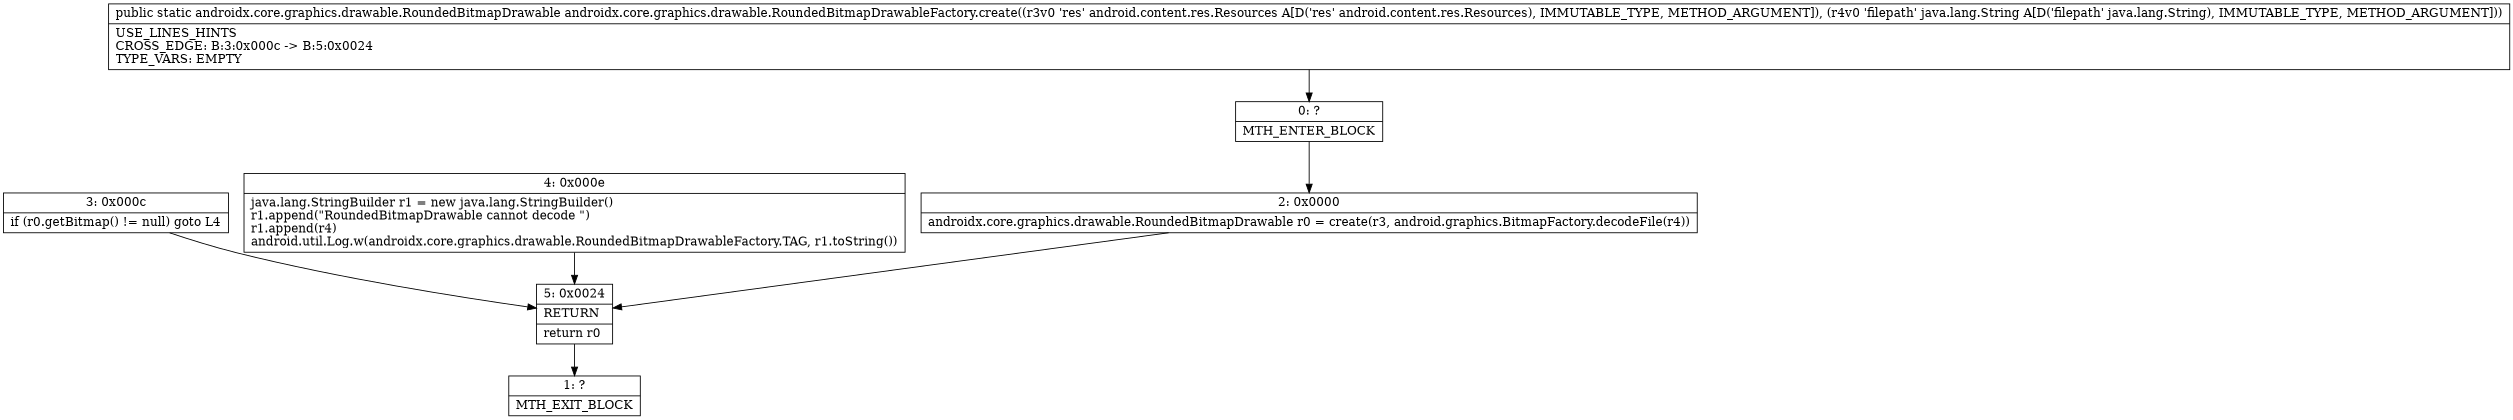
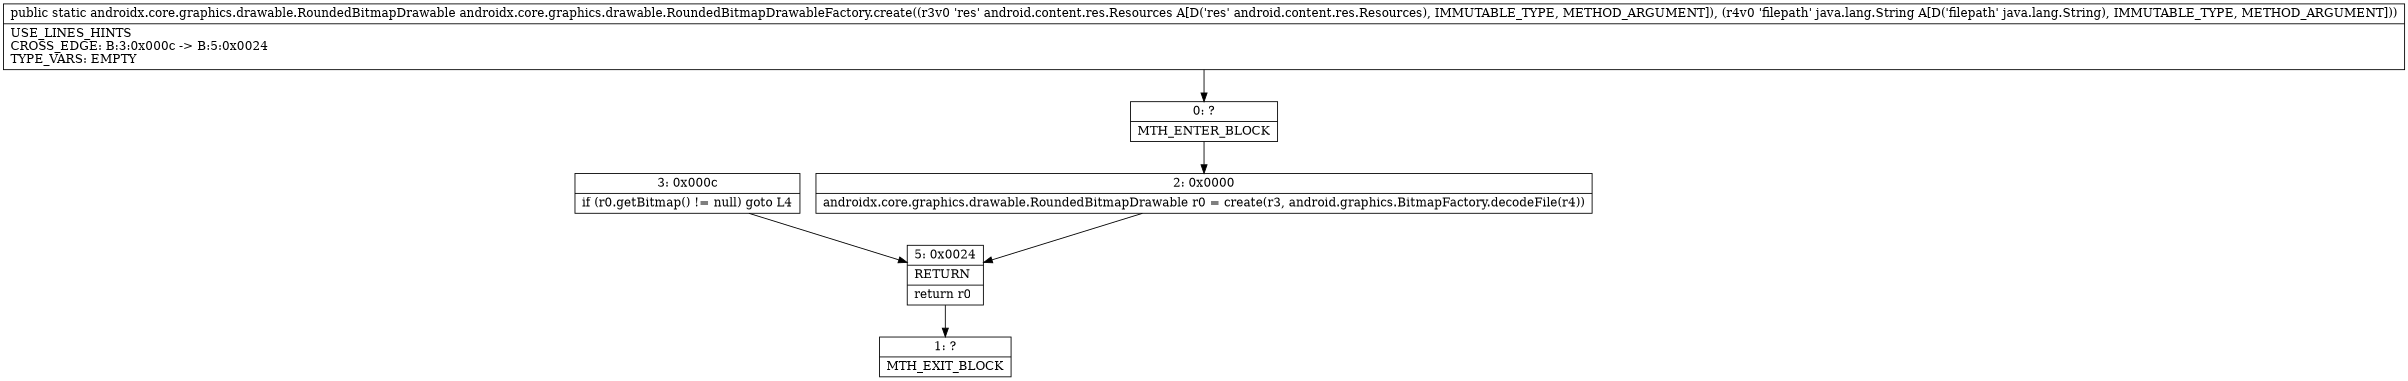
(575, 213) -> none
